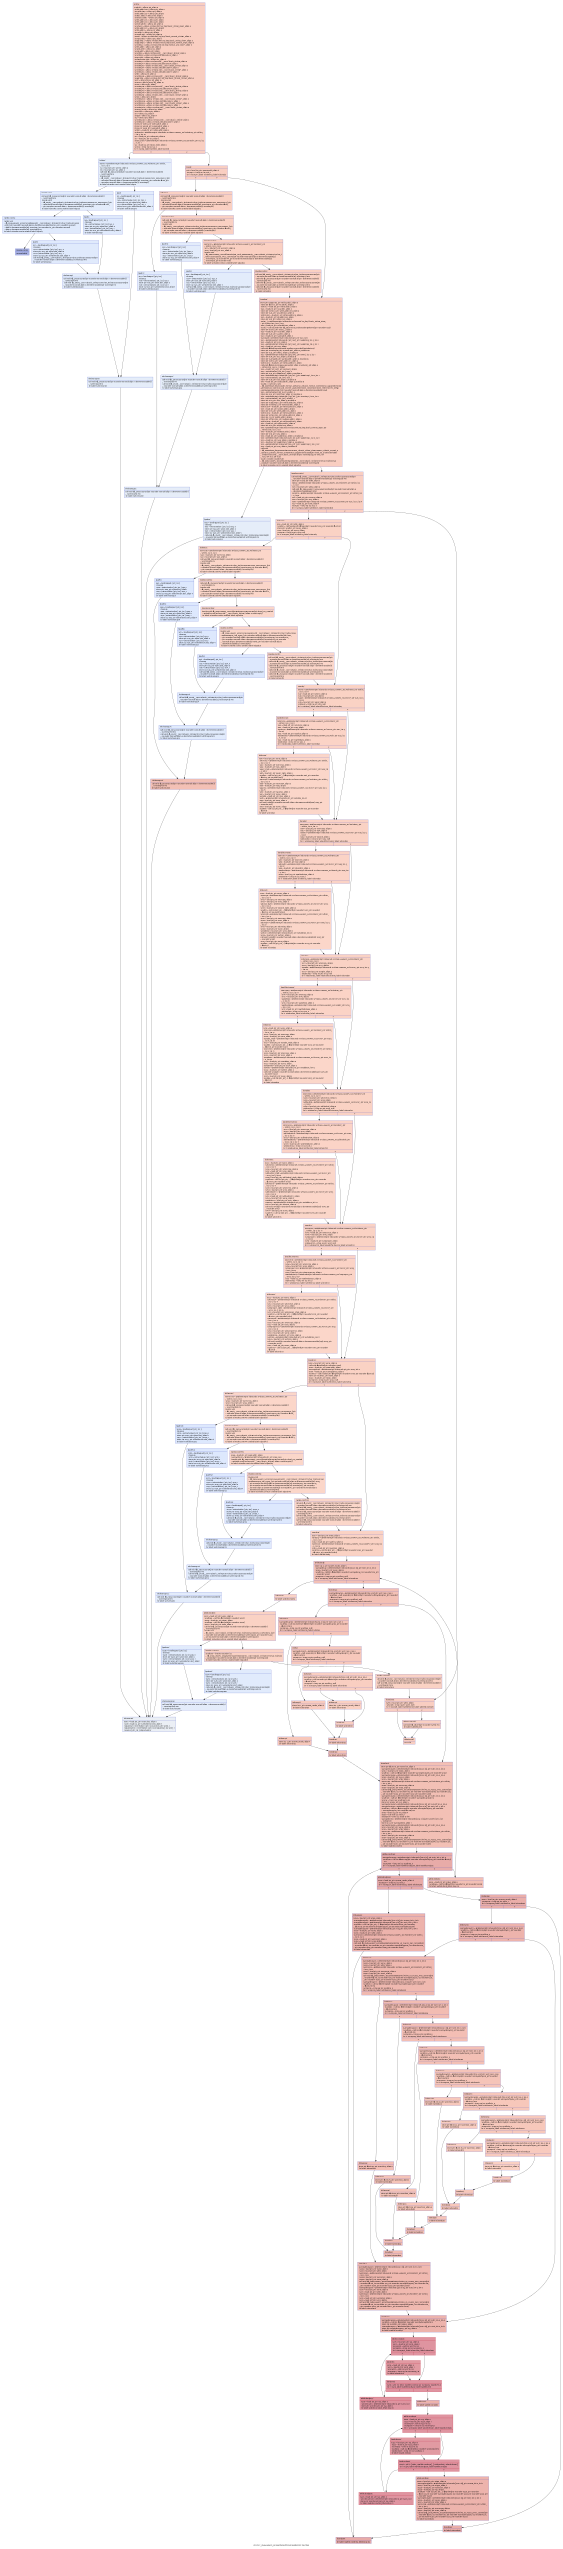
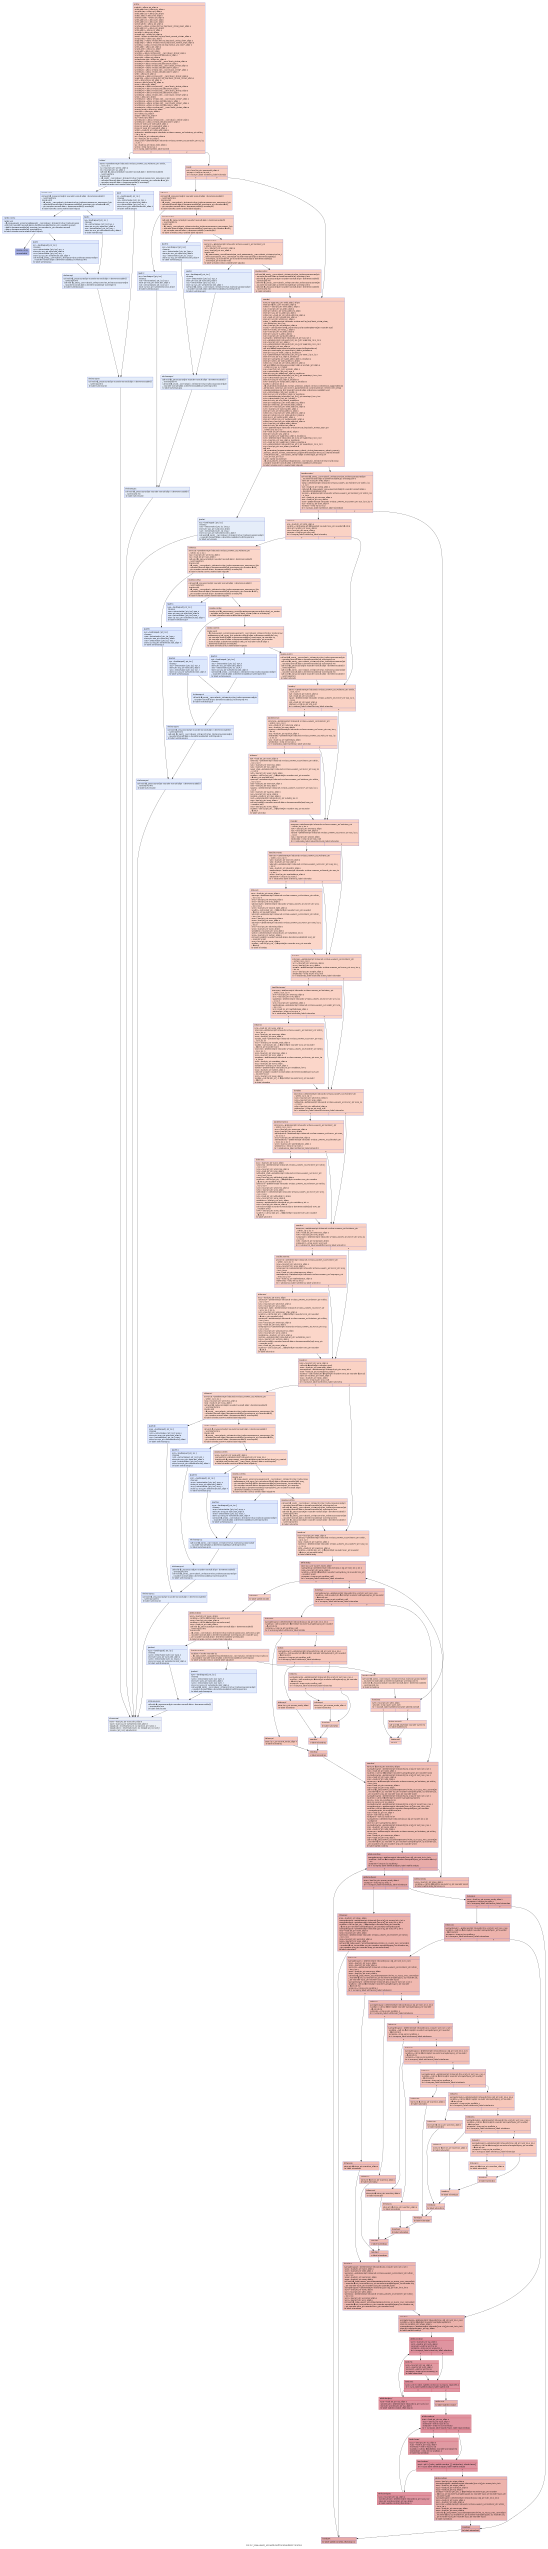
(171, 674) -> (188, 700)
(183, 784) -> (169, 784)
